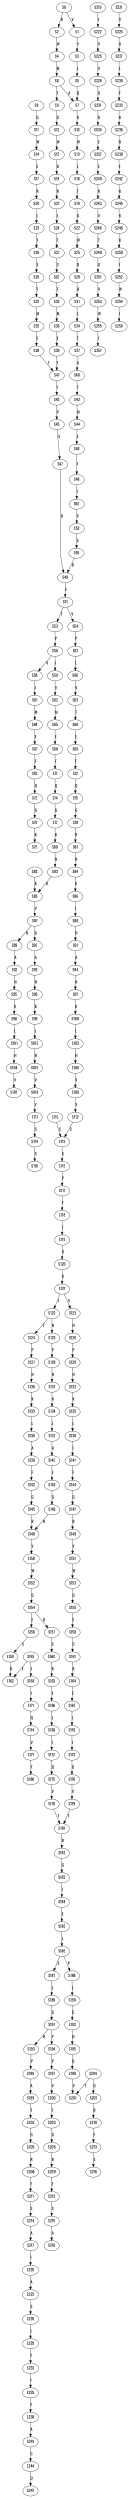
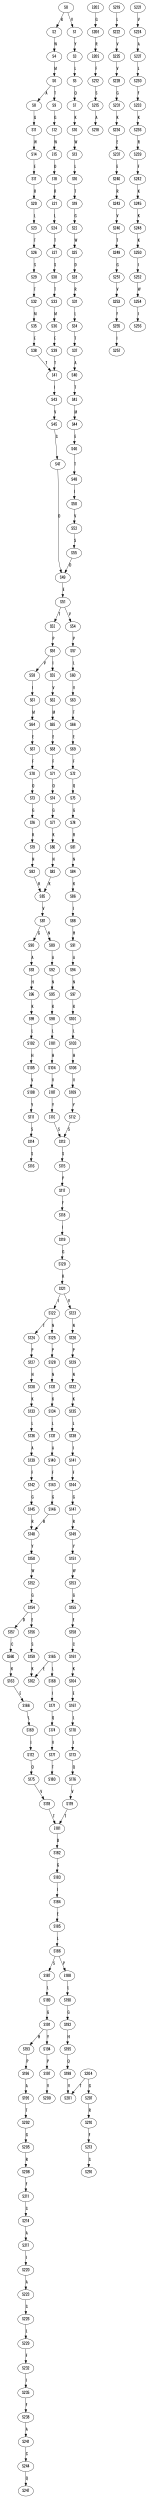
(66, 92) -> (45, 92)
(98, 130) -> (117, 130)
(99, 314) -> (117, 314)
none -> (32, 858)
none -> (52, 1104)
(52, 2109) -> none
